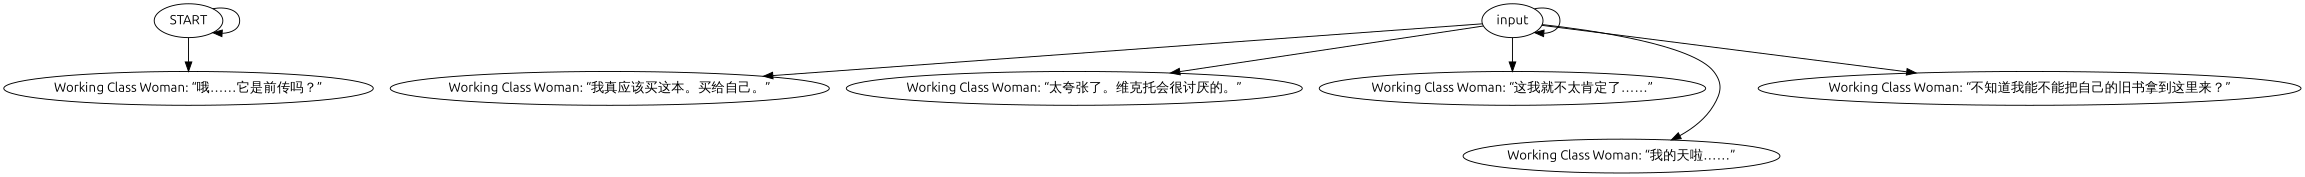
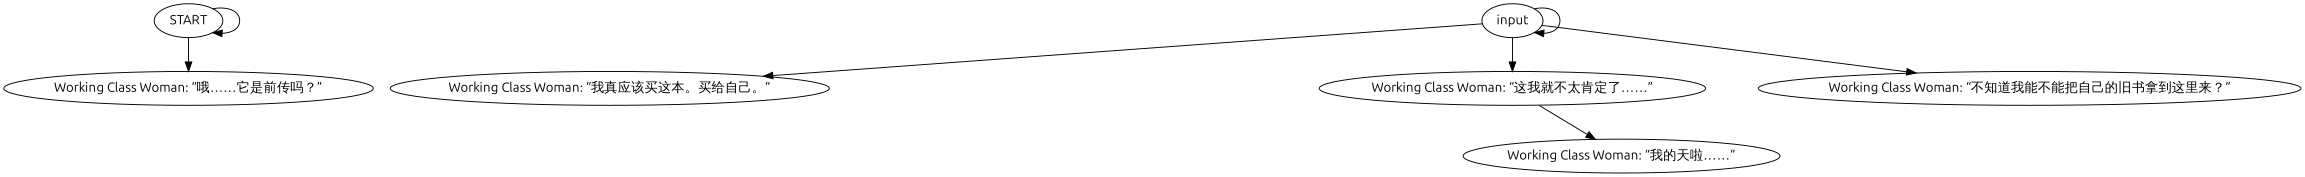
(1671, 49) -> (1563, 120)
(1074, 88) -> none
